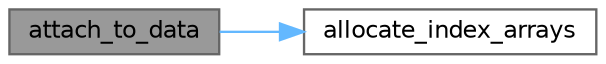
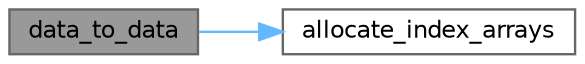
(114, 32) -> (104, 32)
